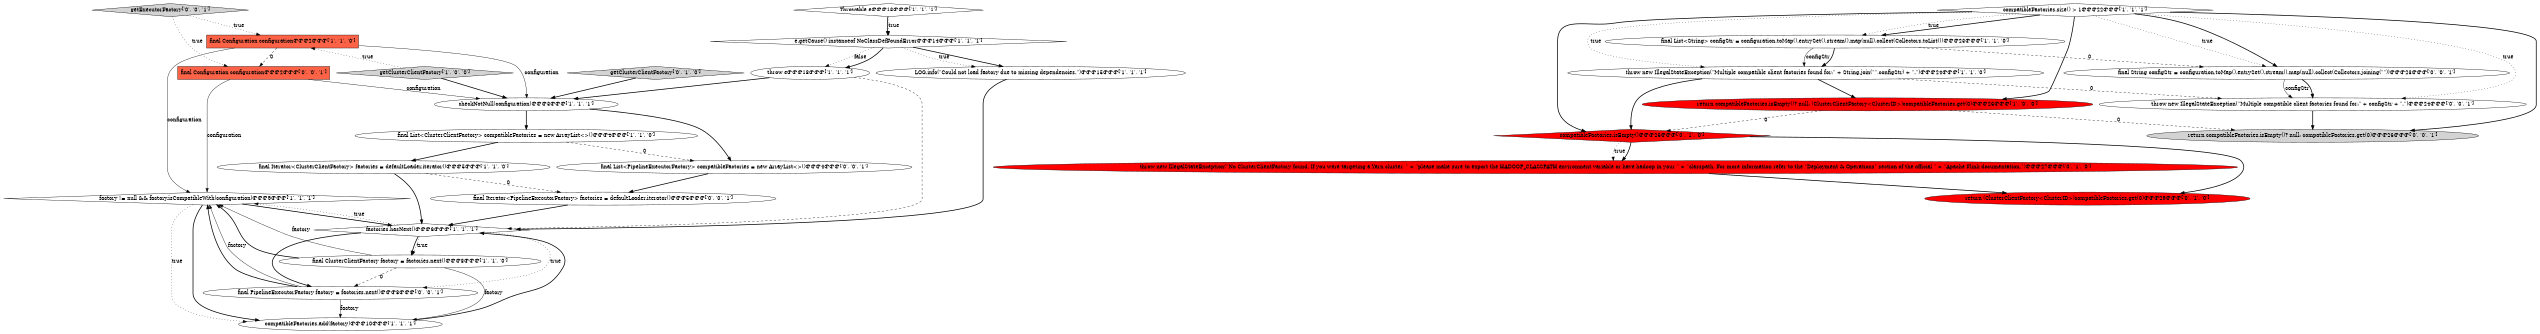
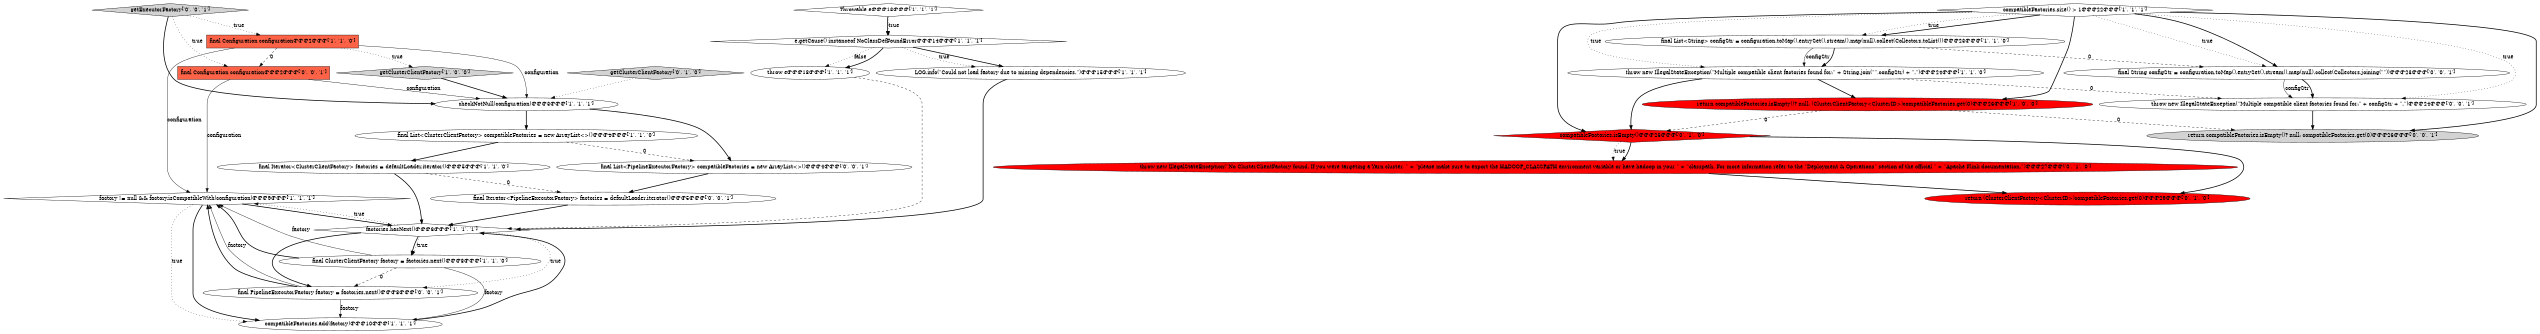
(359, 58) -> (376, 55)
(595, 88) -> (595, 88)
(674, 88) -> (269, 97)
